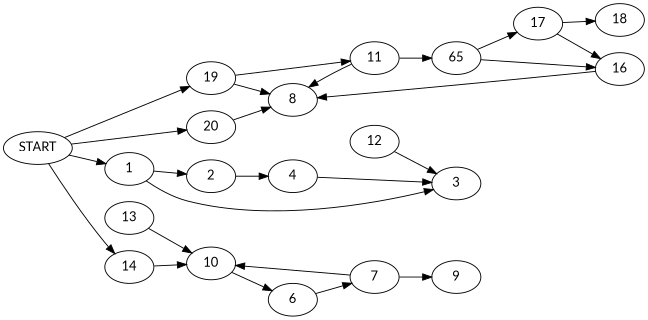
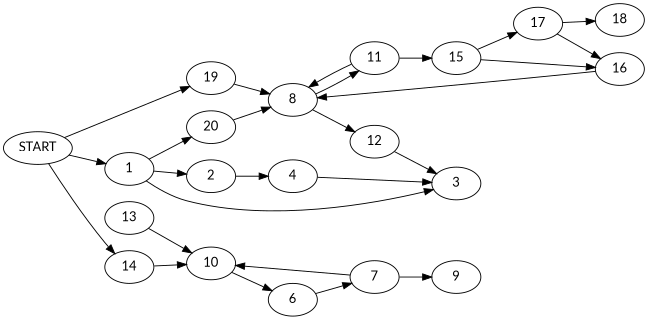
(456, 58) -> (456, 58)
(288, 69) -> (334, 85)
none -> (330, 119)
(124, 138) -> (166, 150)
